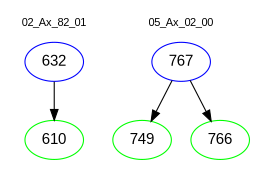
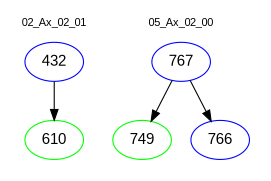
(54, 23) -> (54, 23)
(54, 62) -> (54, 62)
(220, 140) -> (220, 140)
